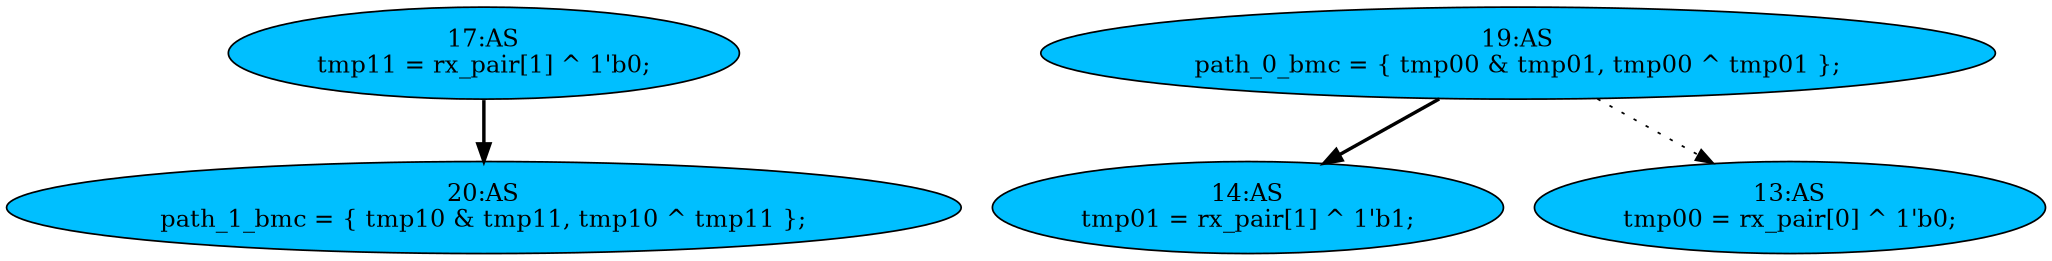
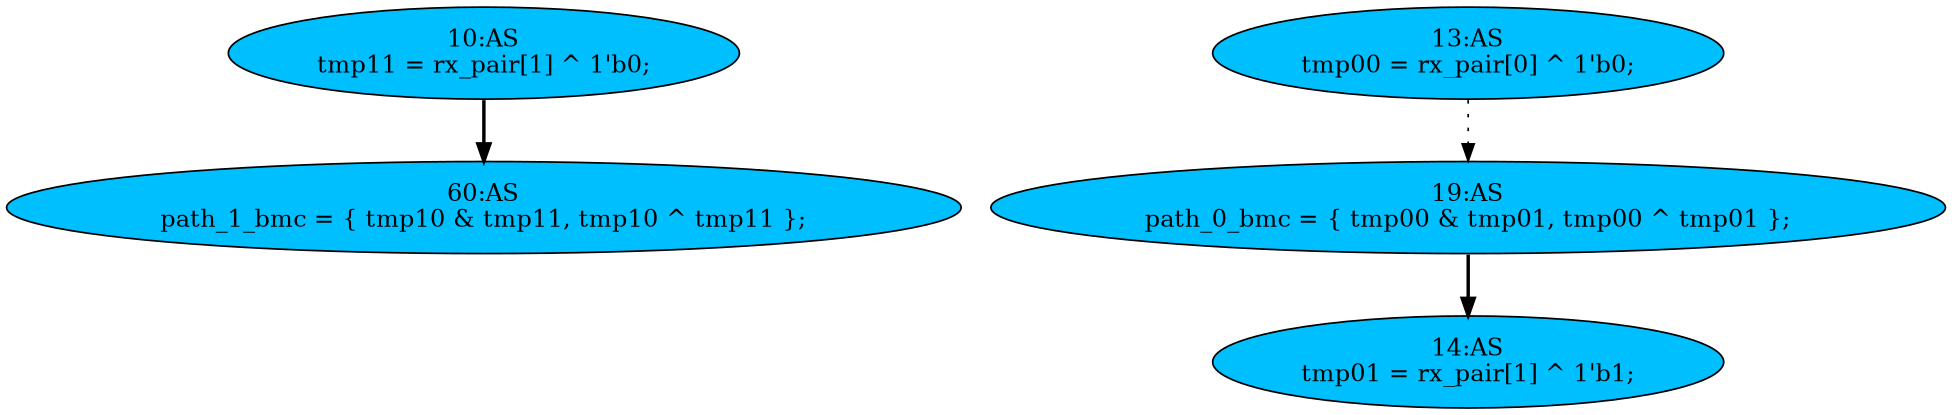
(484, 53) -> (484, 53)
(1648, 127) -> (1468, 122)
(484, 208) -> (484, 208)
